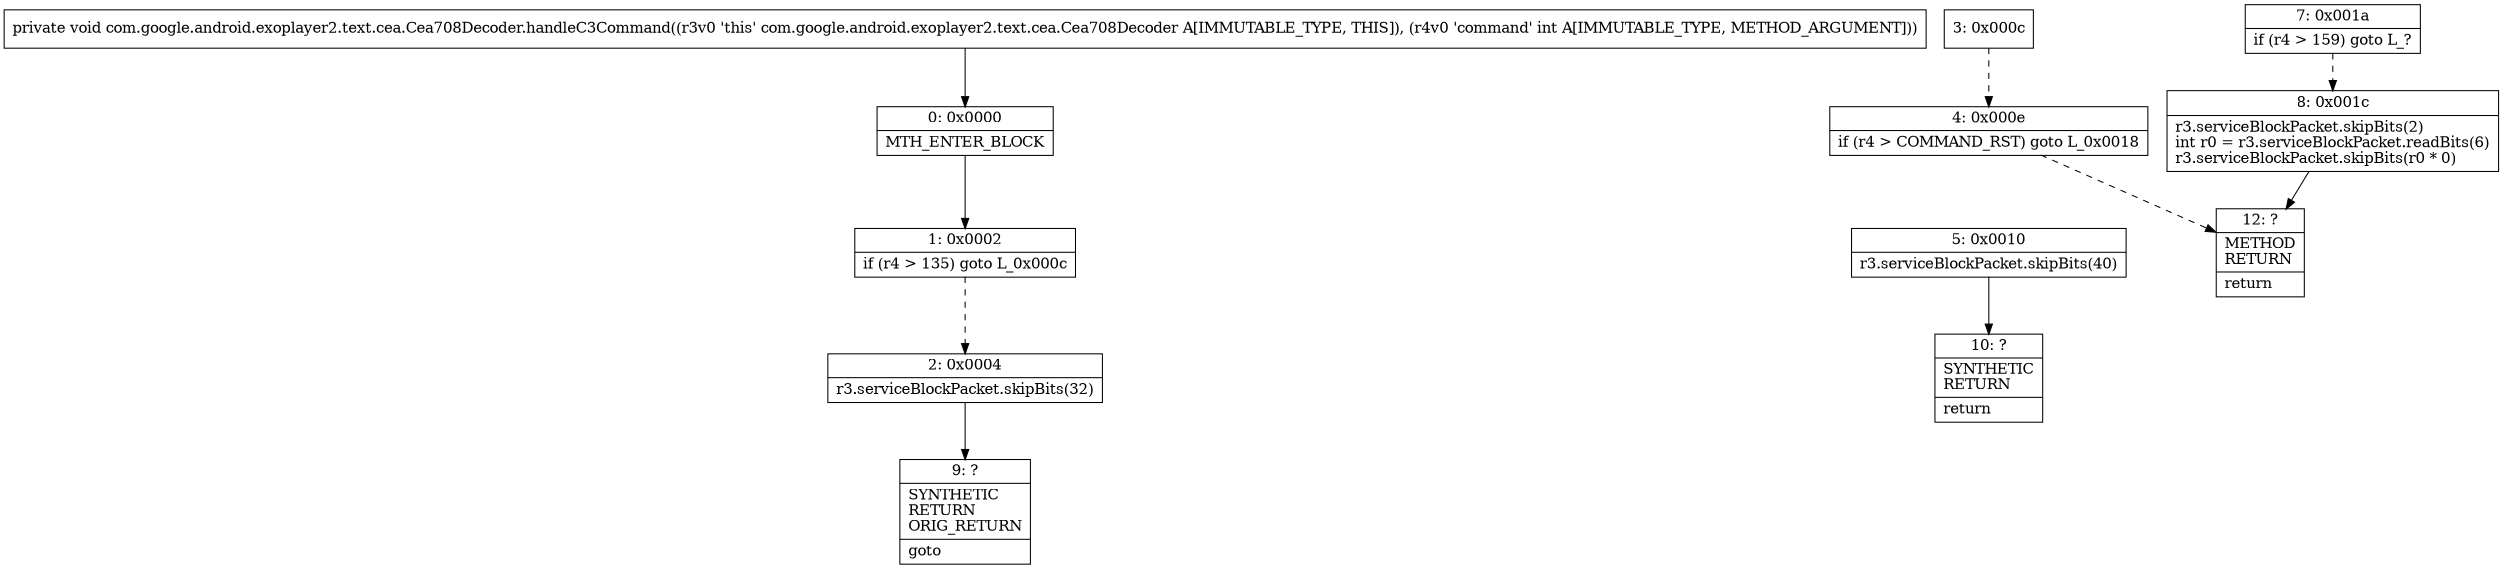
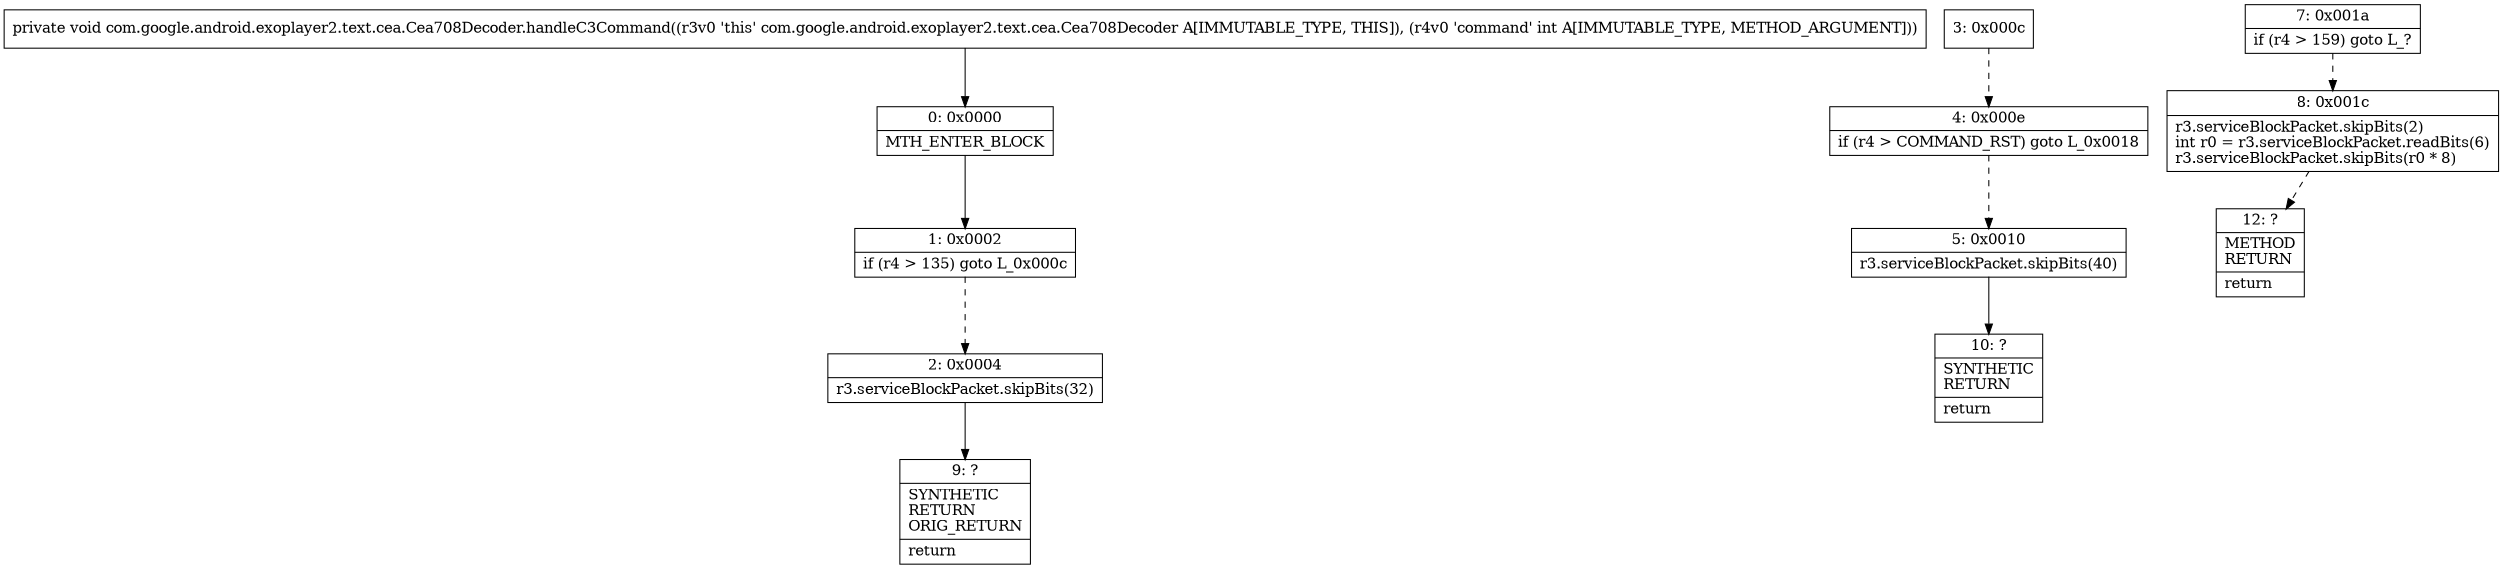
(2316, 159) -> (2316, 159)
(2300, 186) -> (2300, 186)
(2124, 192) -> (1989, 187)
(925, 551) -> (932, 551)
